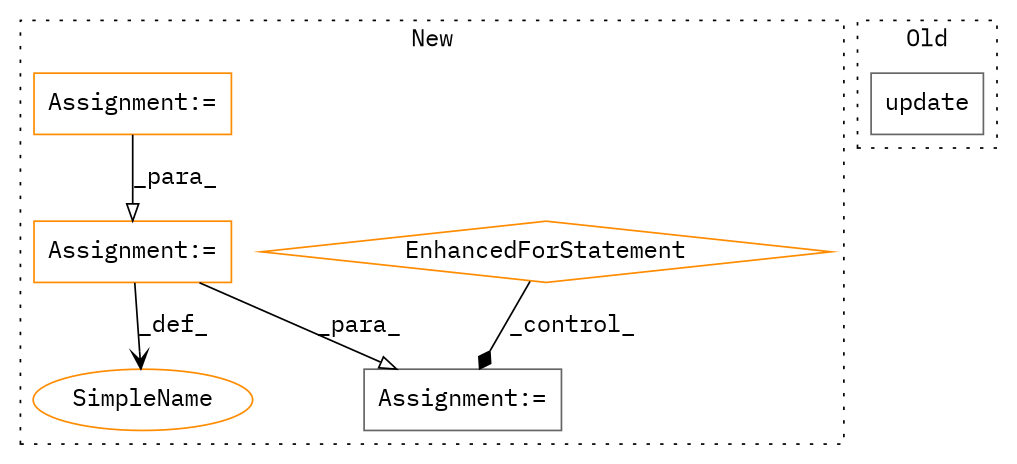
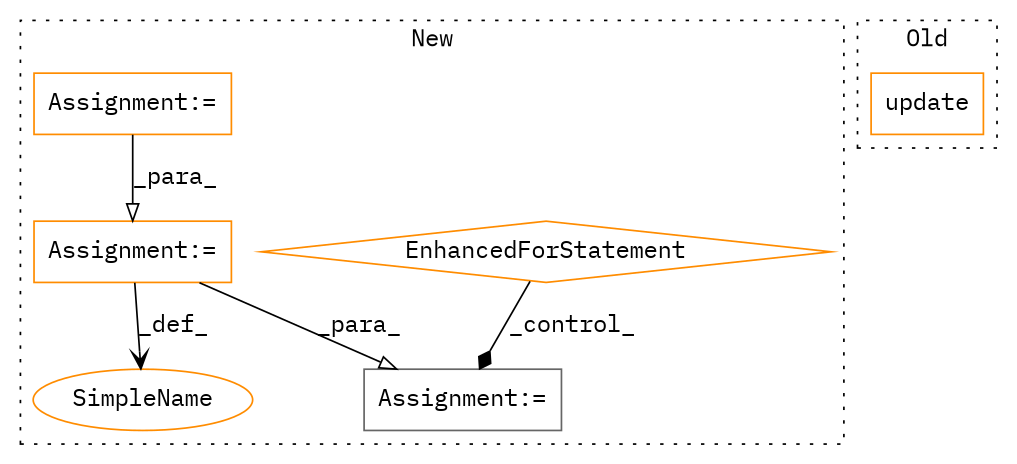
(927, 104) -> (927, 104)
